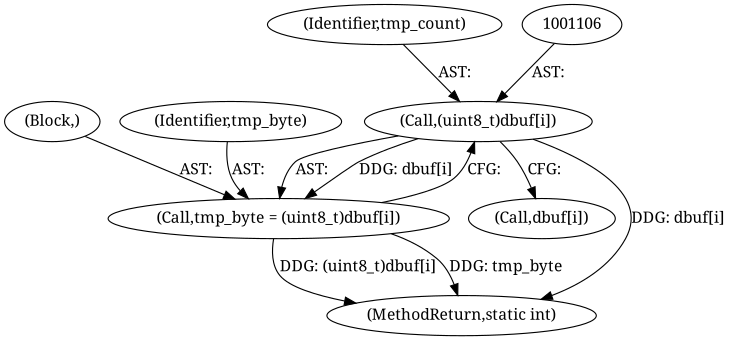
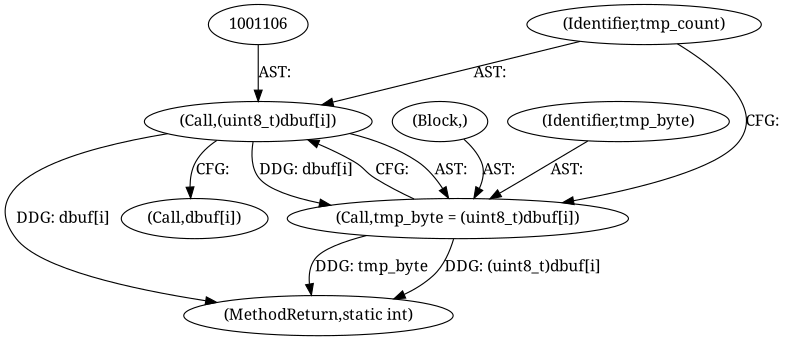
none -> (720, 157)
